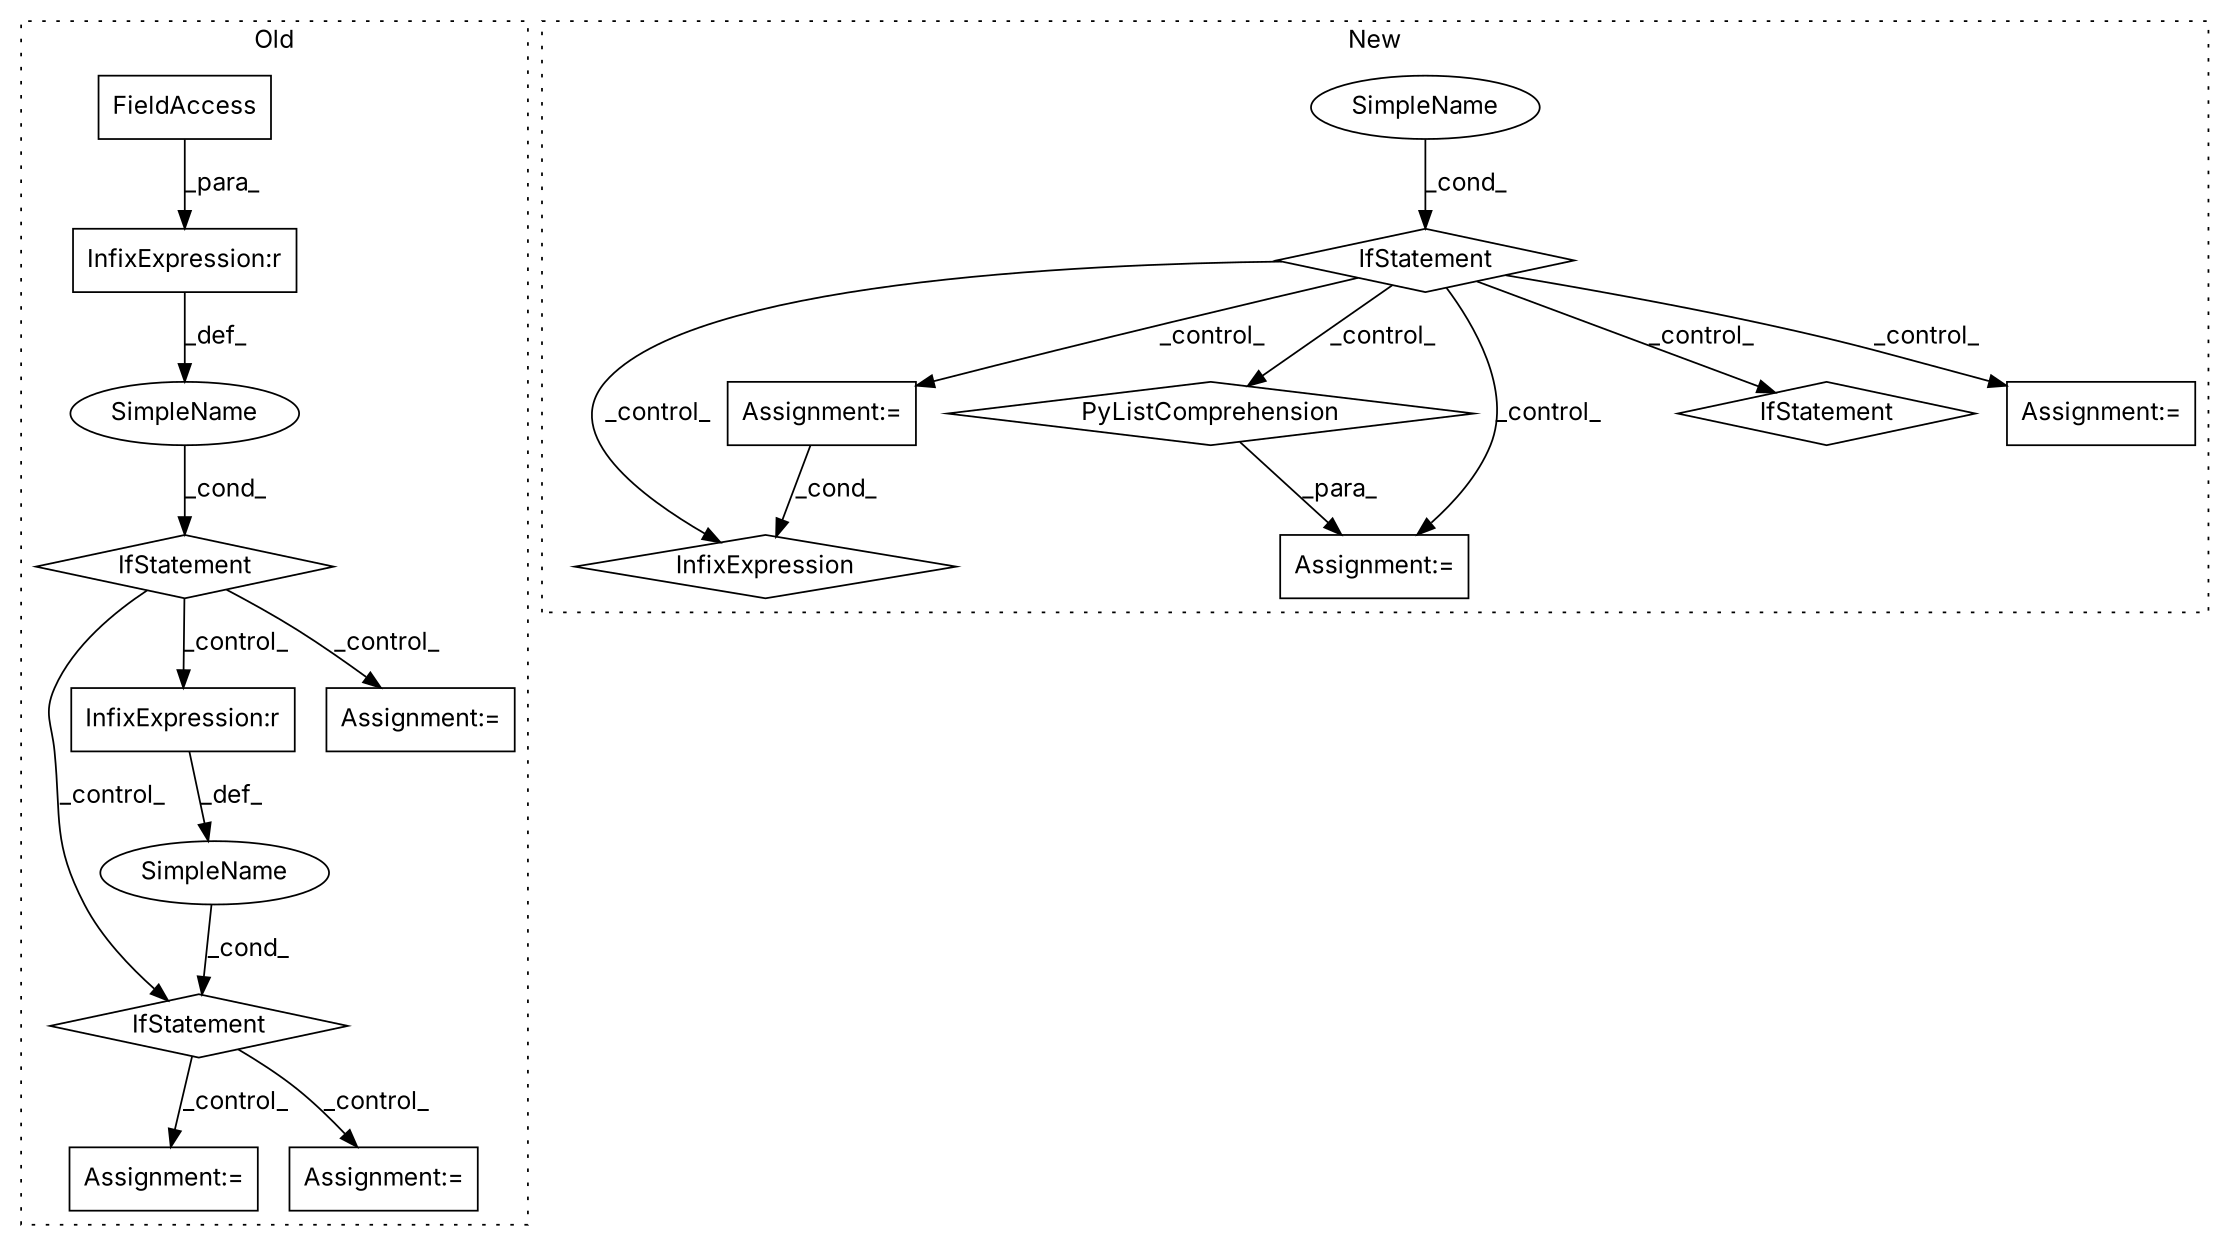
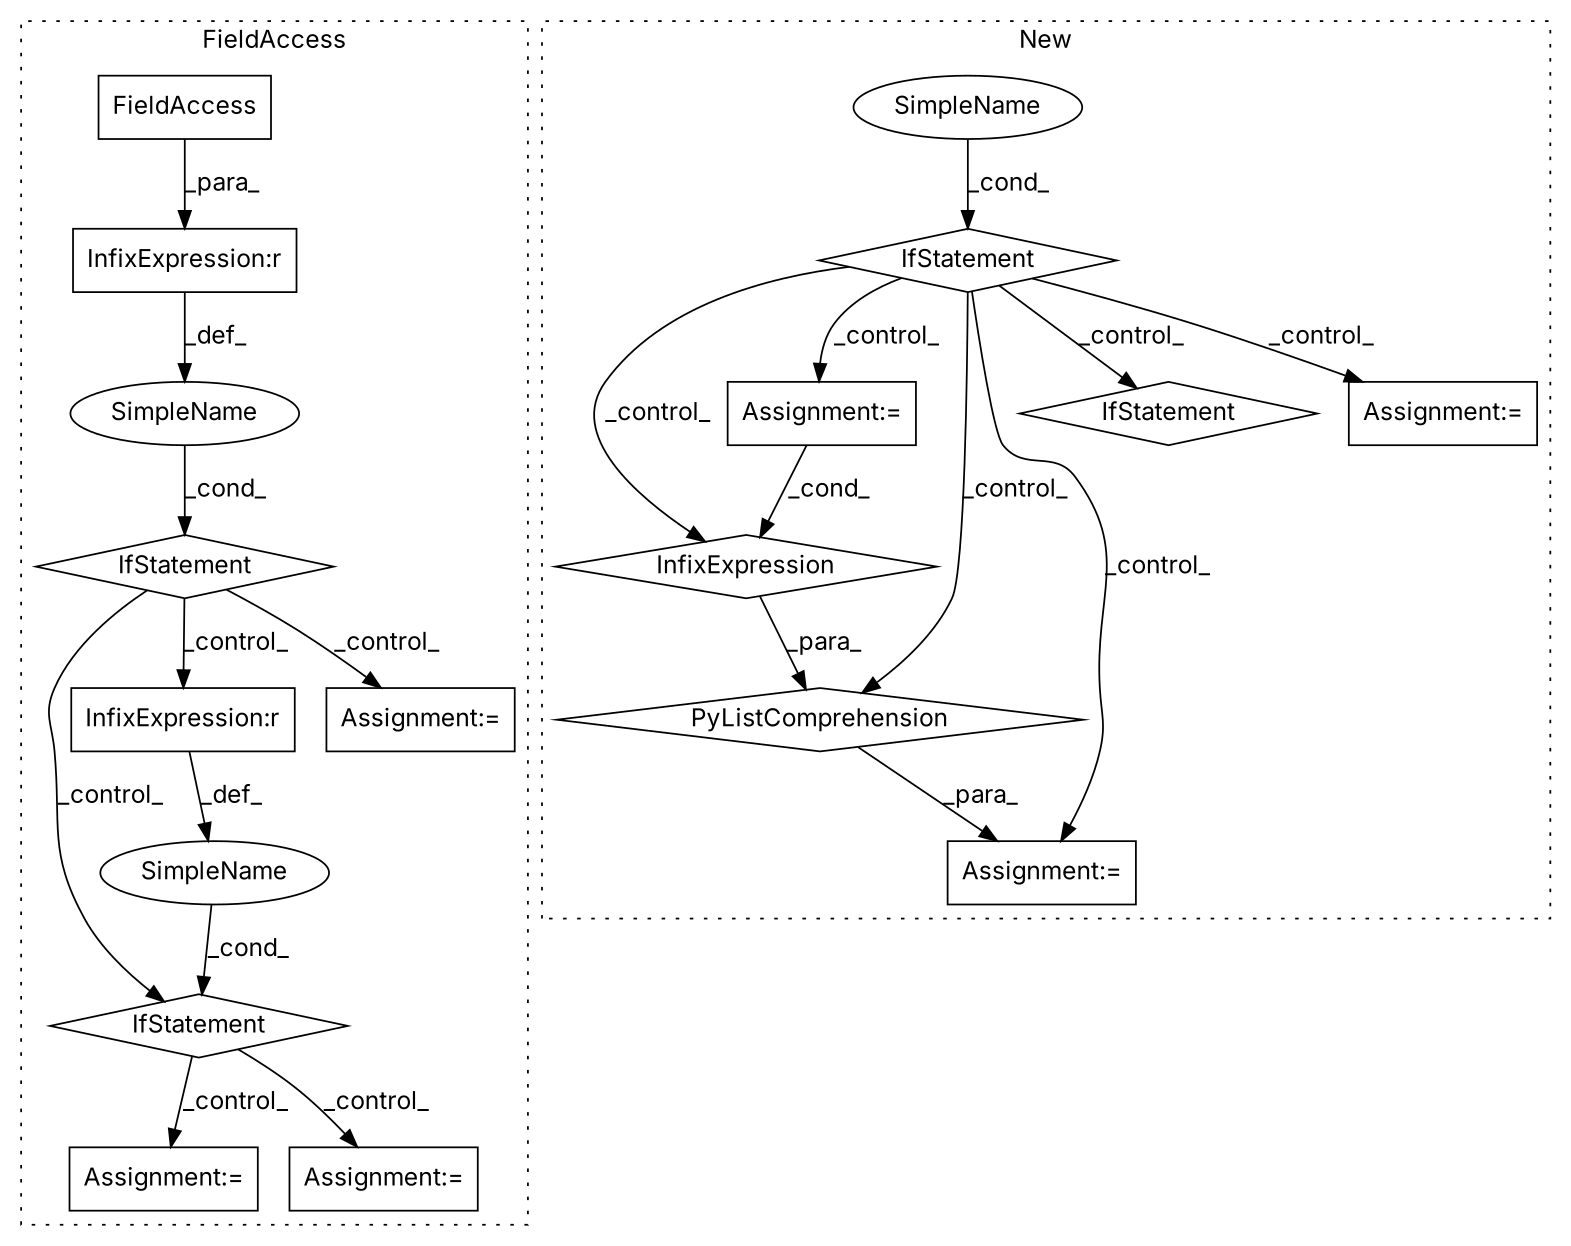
(275, 41) -> (275, 41)
none -> (779, 635)
